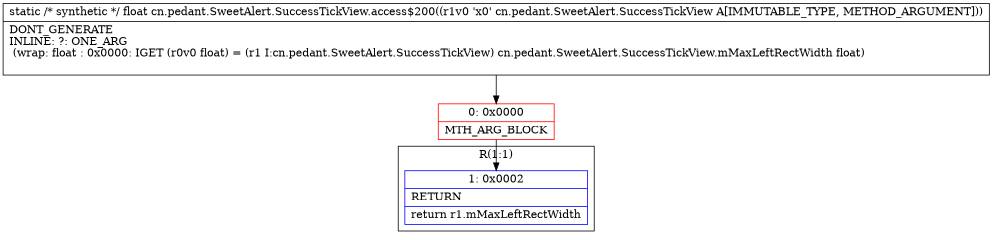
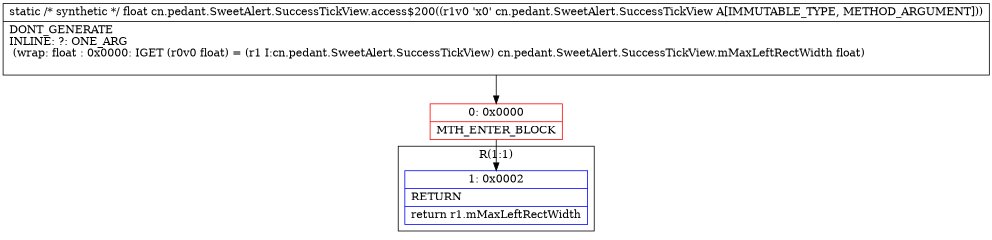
(496, 130) -> (496, 130)
